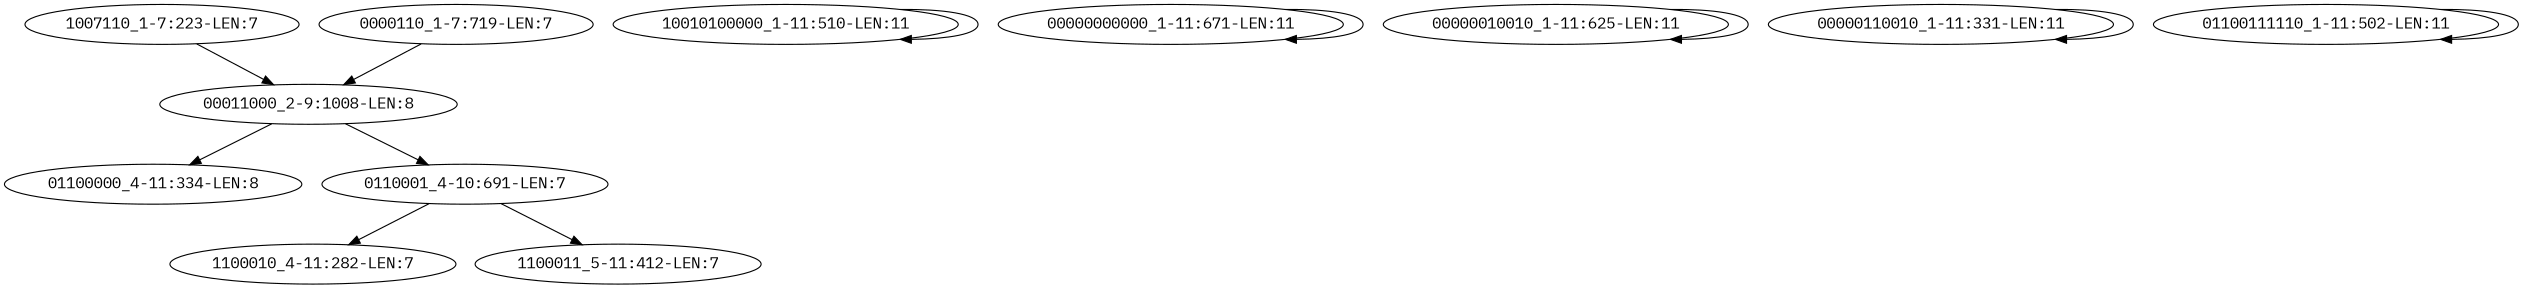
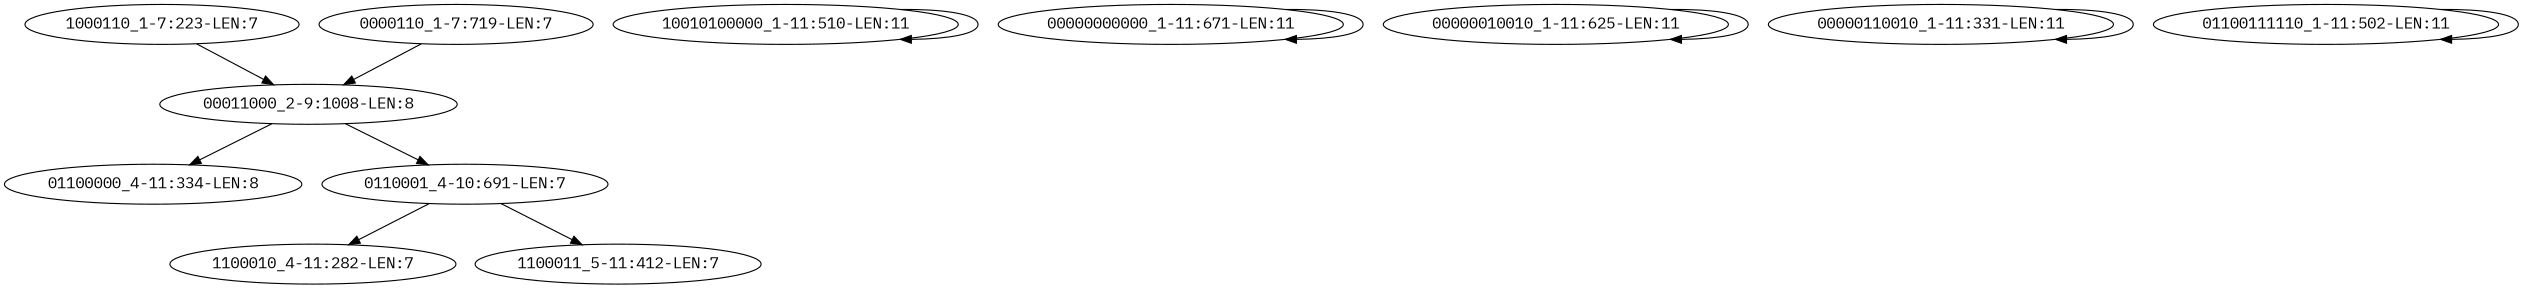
(162, 24) -> (162, 24)
